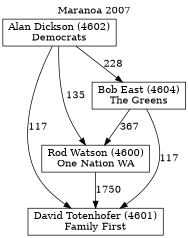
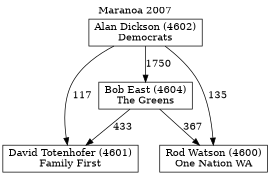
(113, 64) -> (159, 64)
(169, 159) -> (123, 127)
(96, 187) -> none
